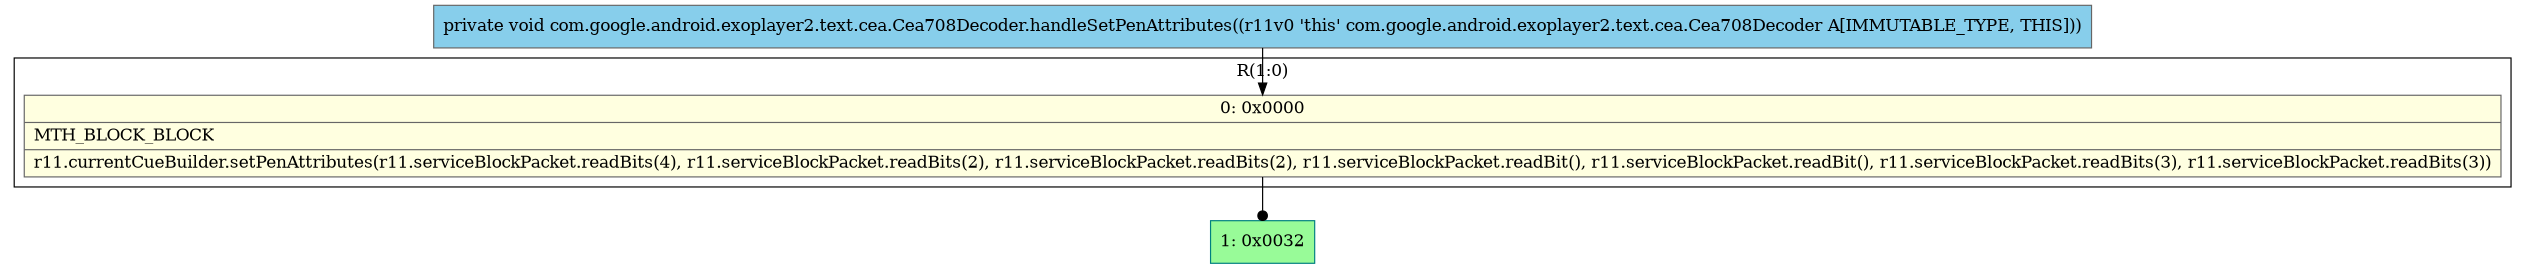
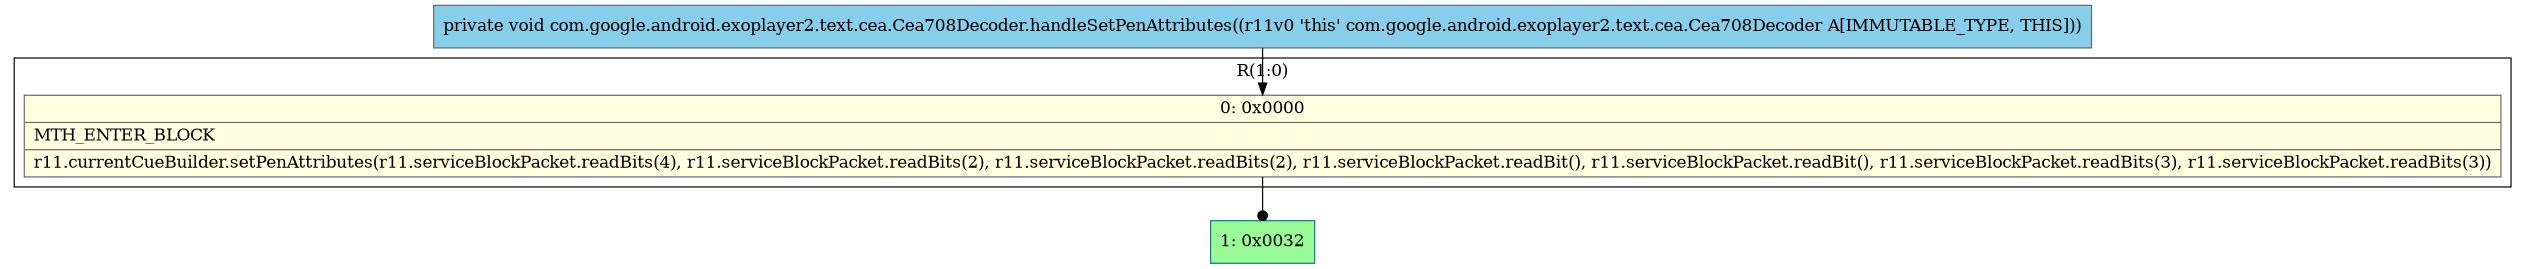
(124, 135) -> (125, 135)
